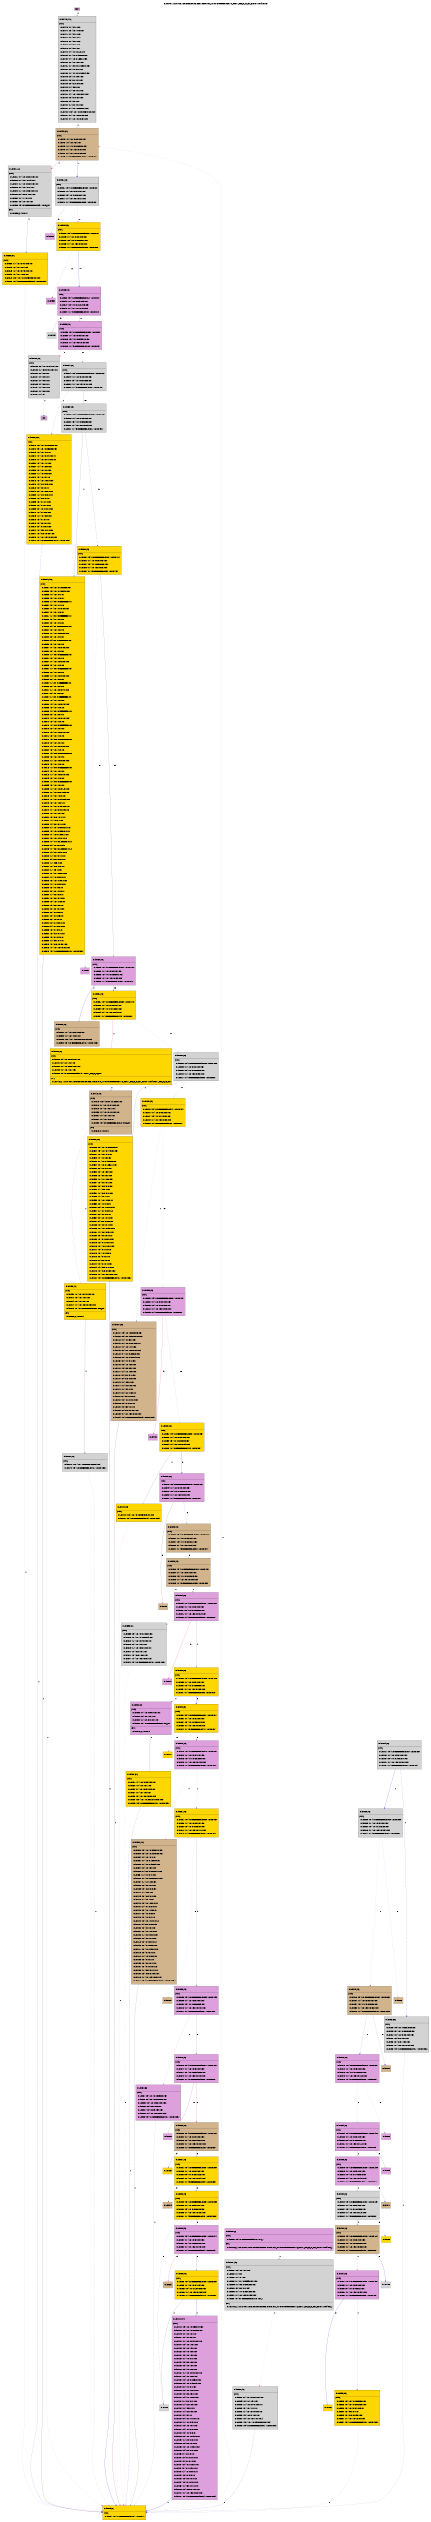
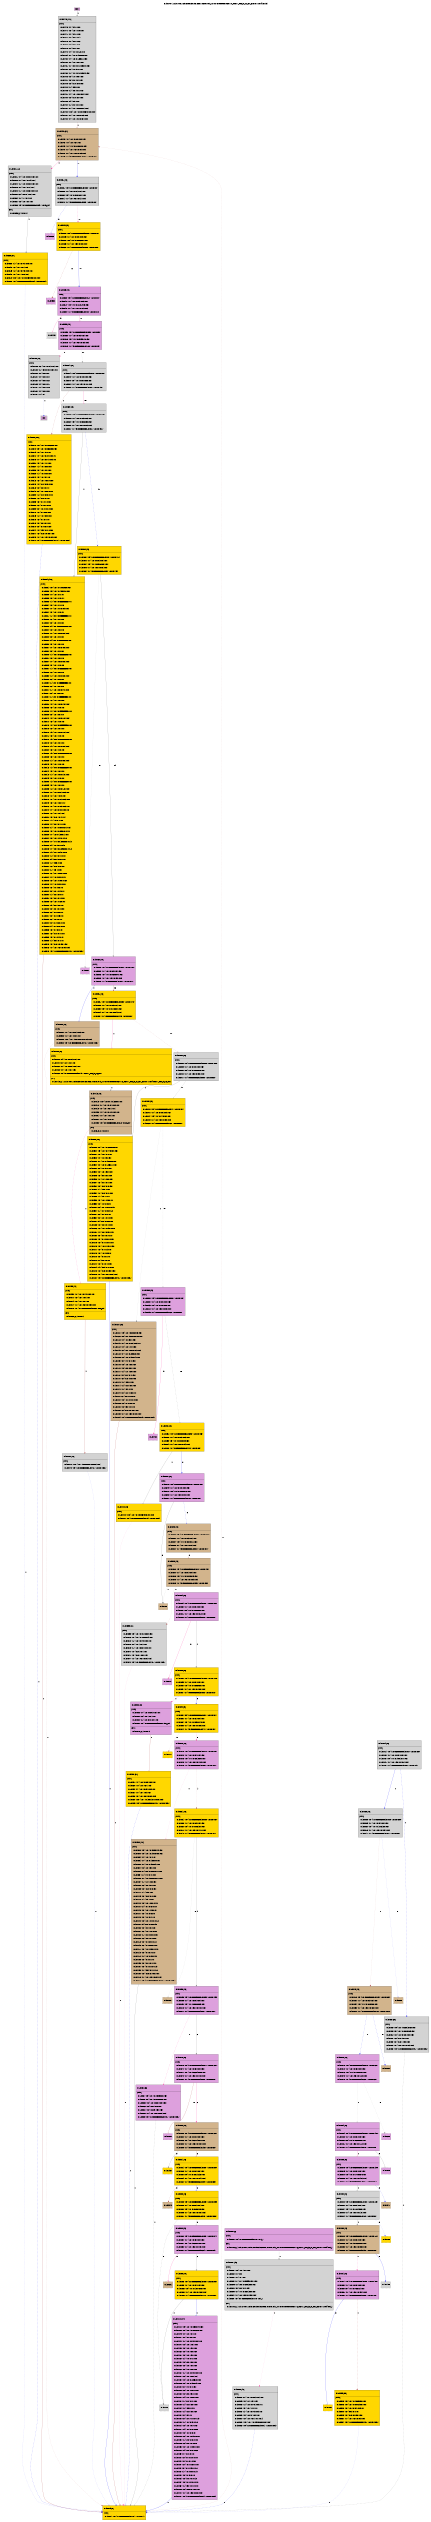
(192, 1589) -> (165, 1594)
